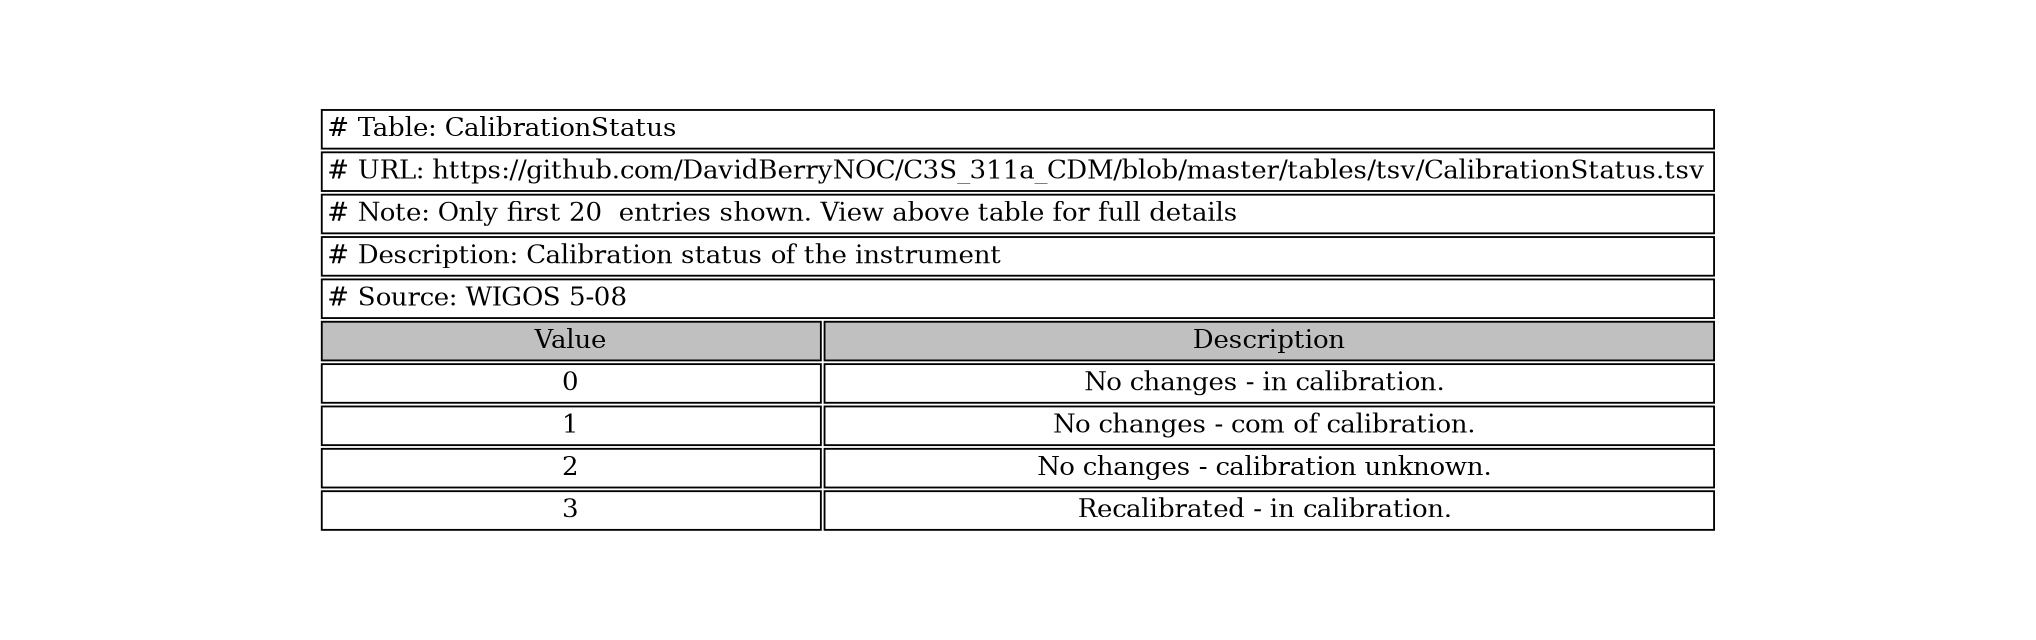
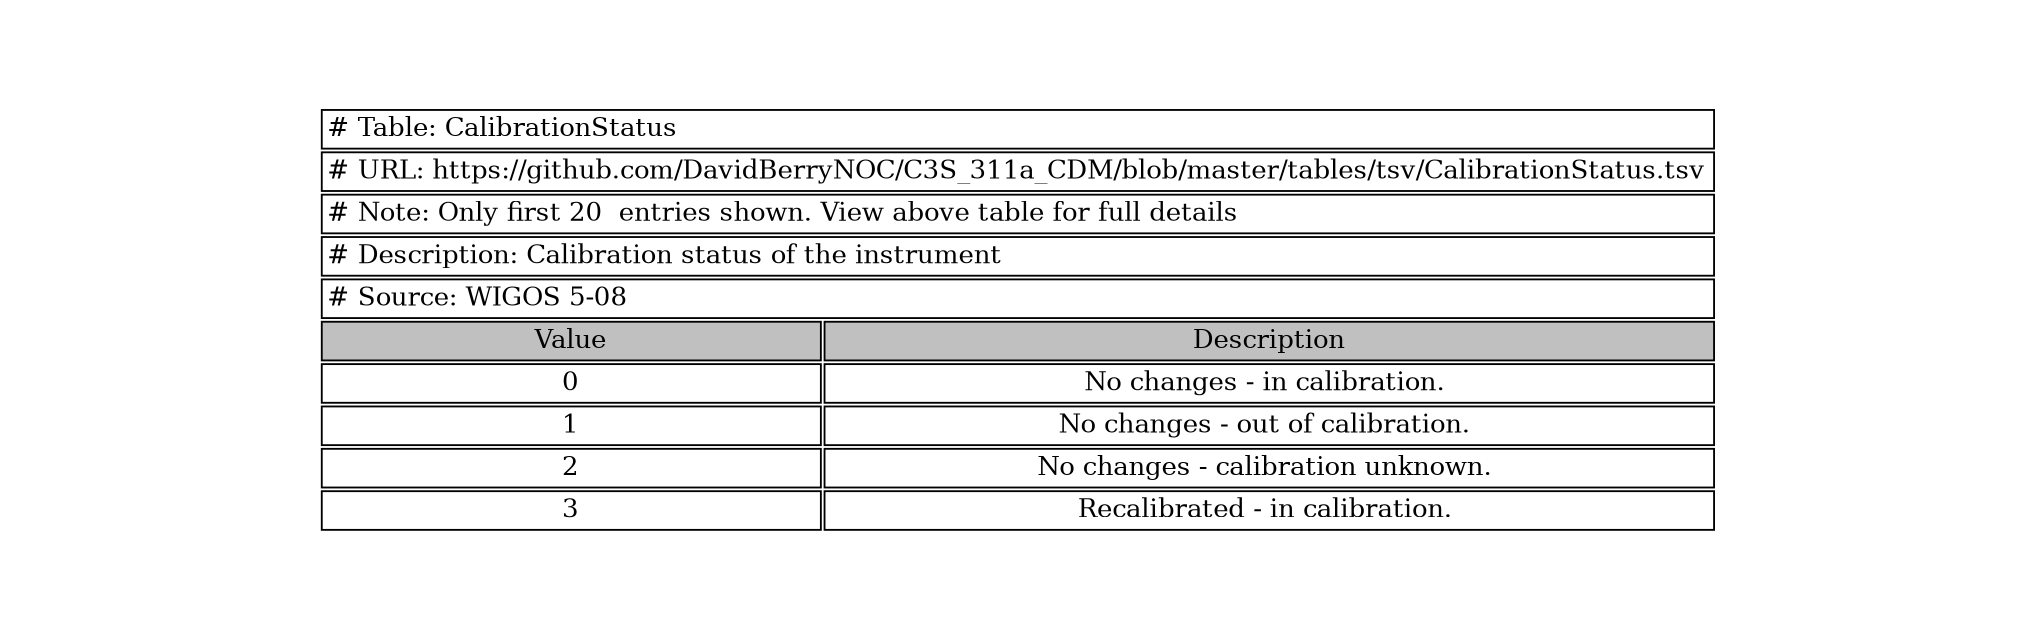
(1269, 425) -> (1269, 425)
